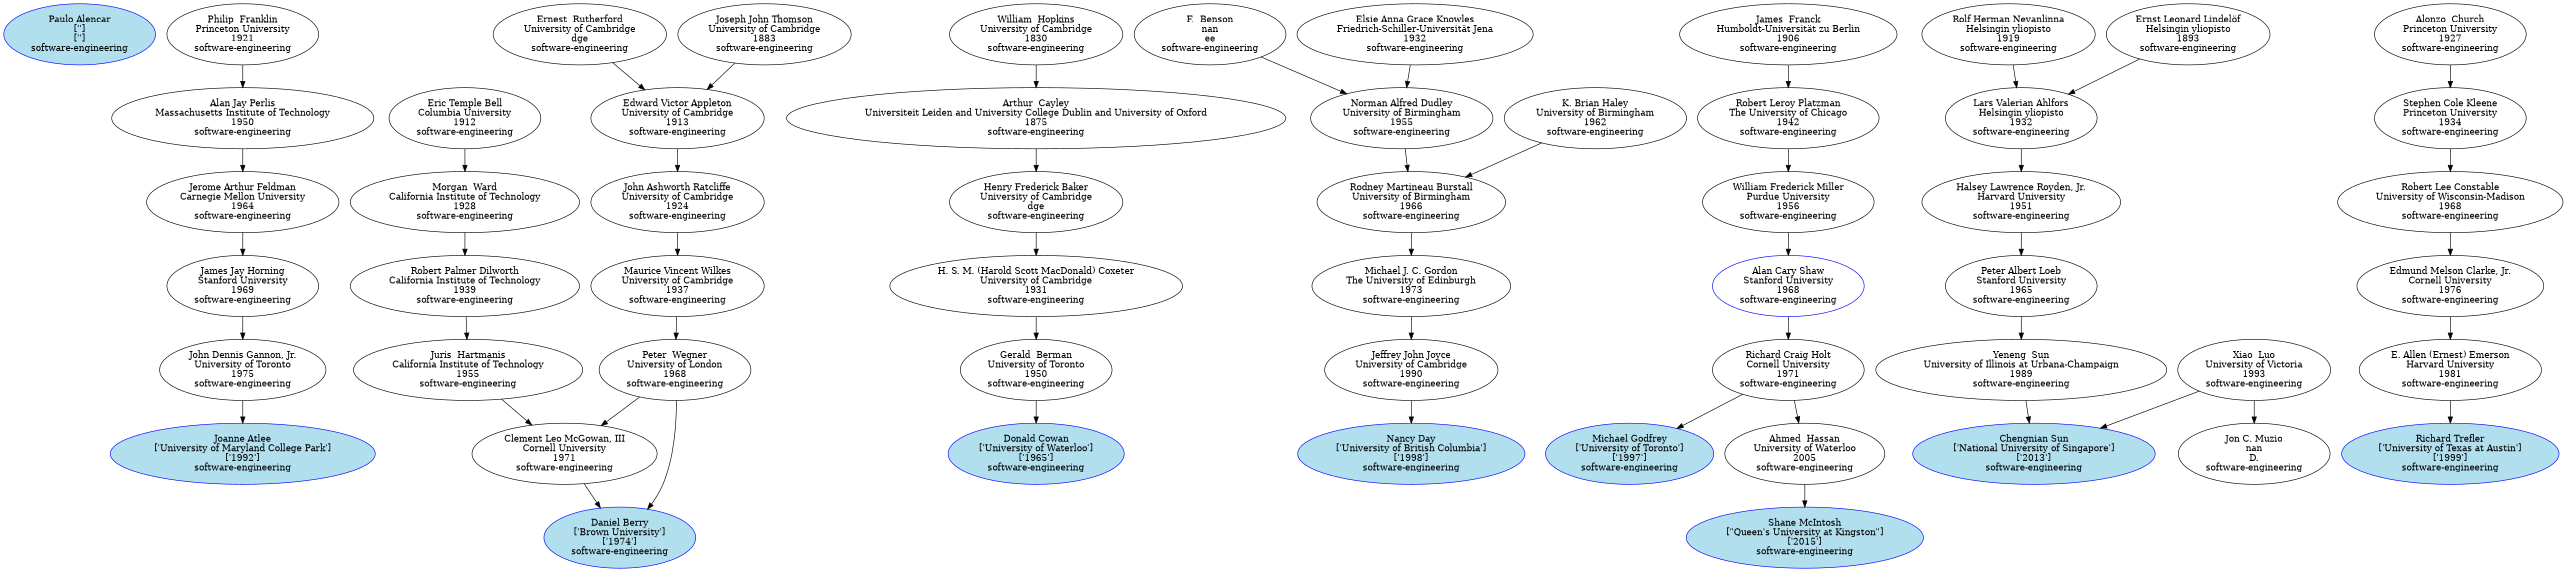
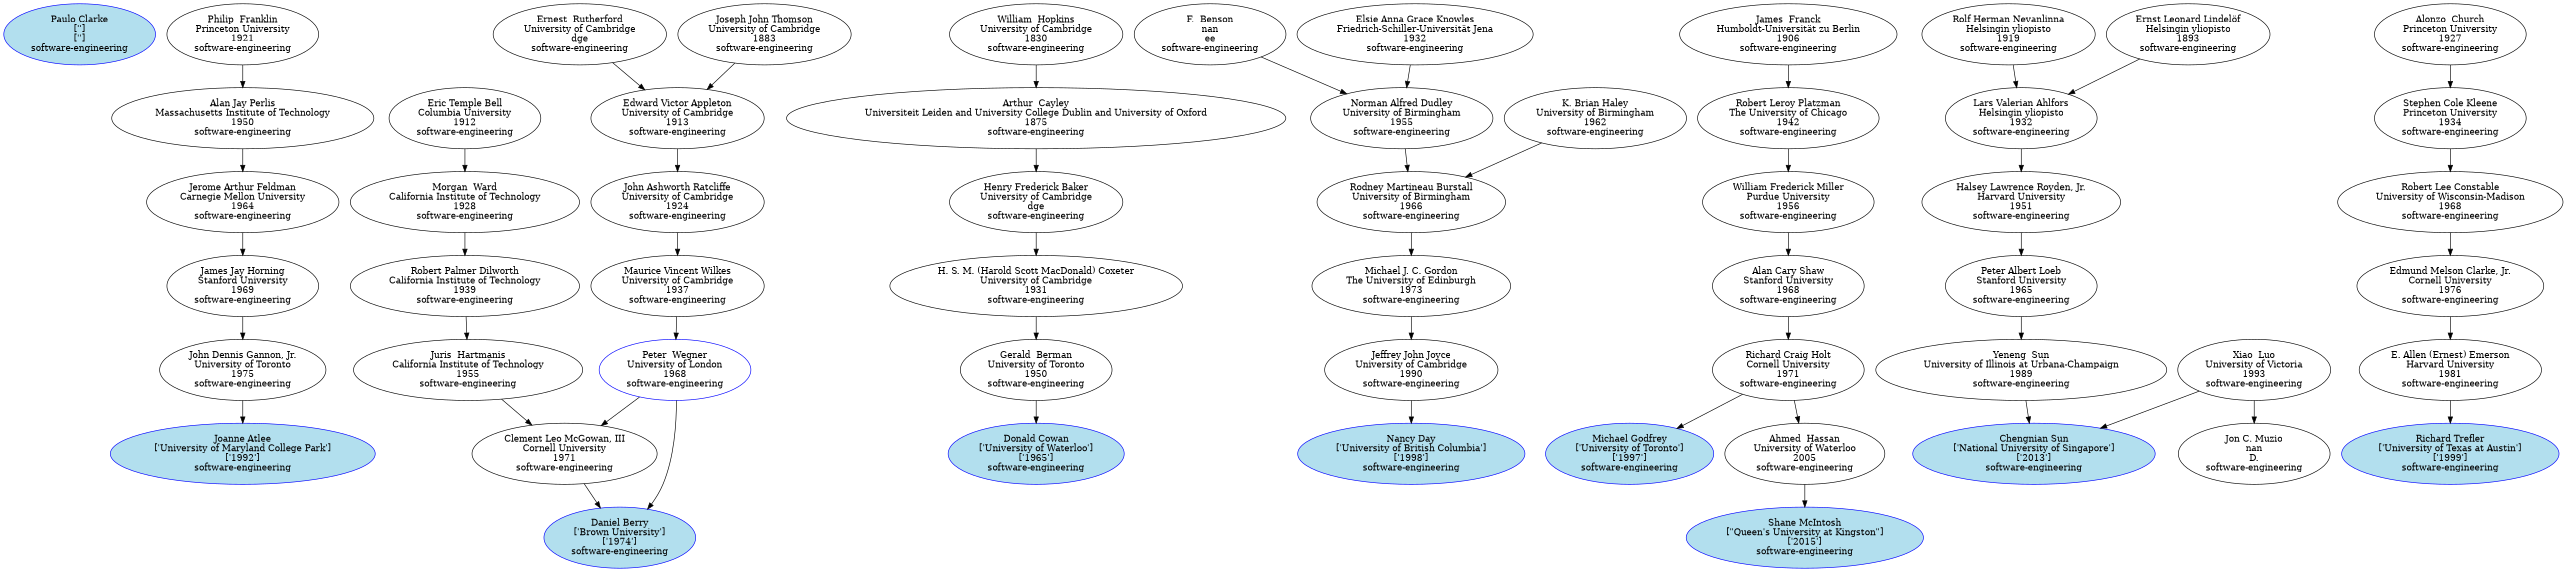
(80, 34) -> (80, 34)
(1788, 286) -> (1788, 286)
(675, 370) -> (675, 370)
